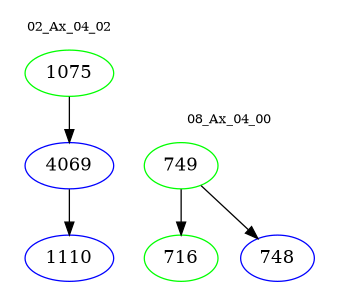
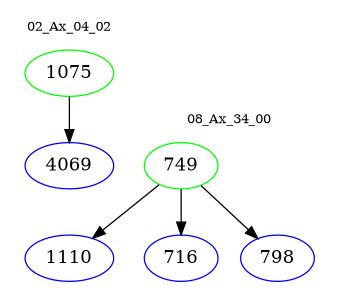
(229, 120) -> (229, 120)
(69, 206) -> (142, 198)
(181, 258) -> (181, 258)
(278, 258) -> (278, 258)
